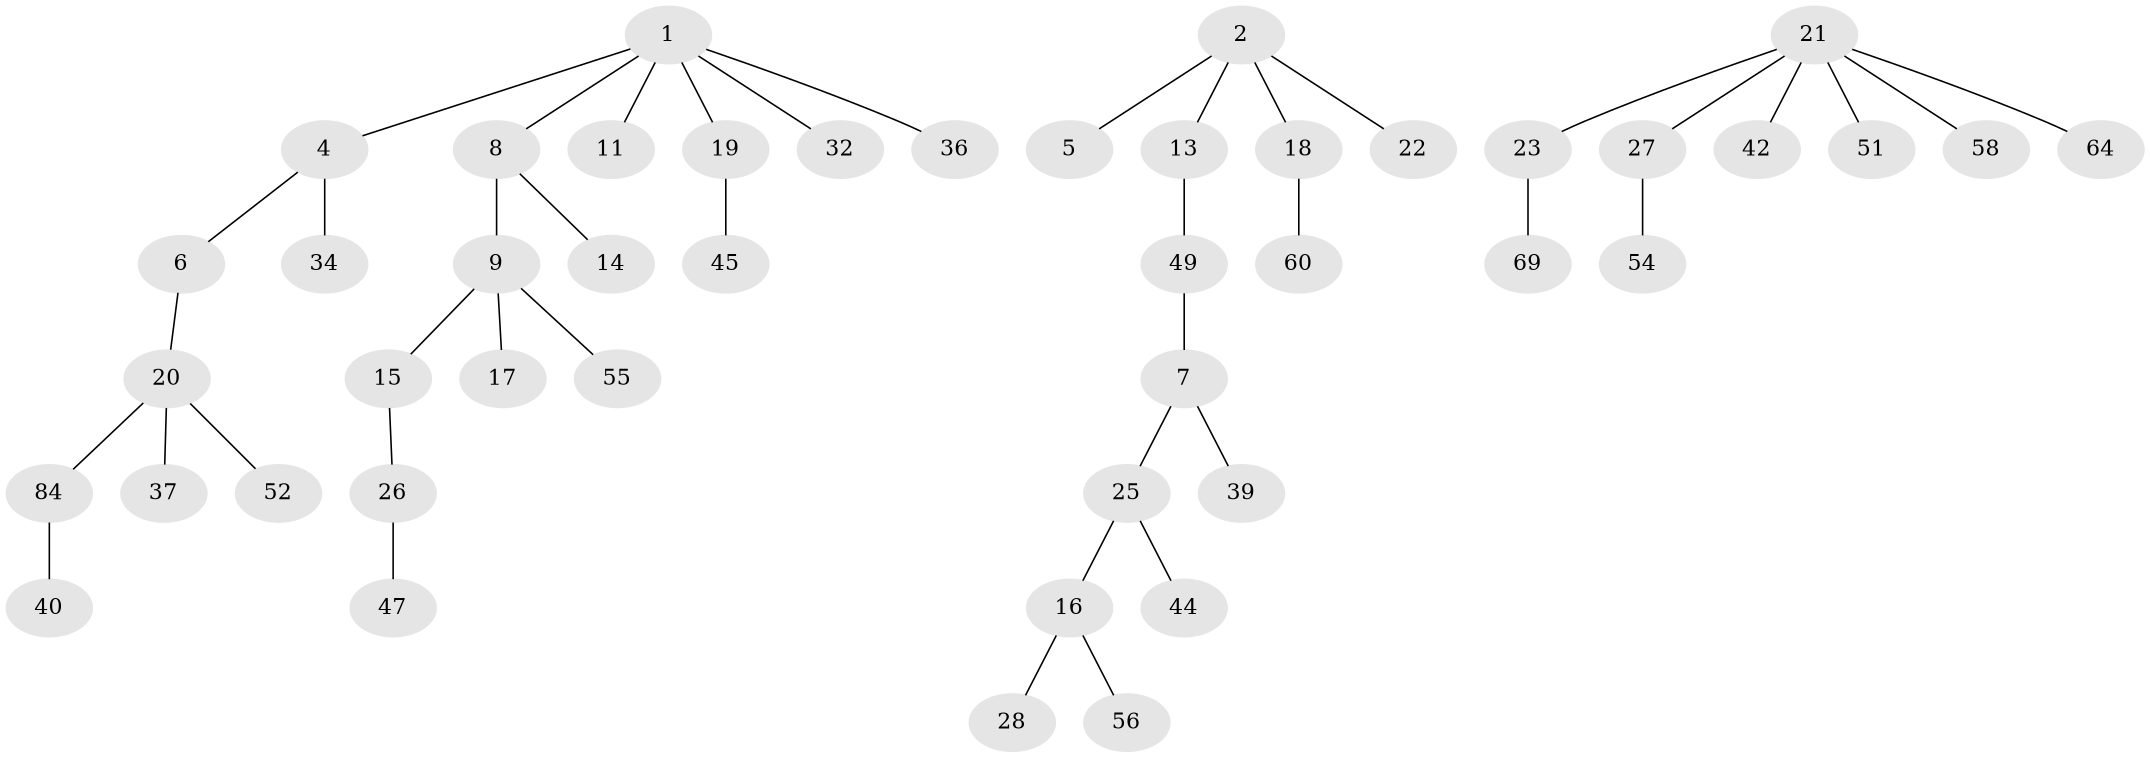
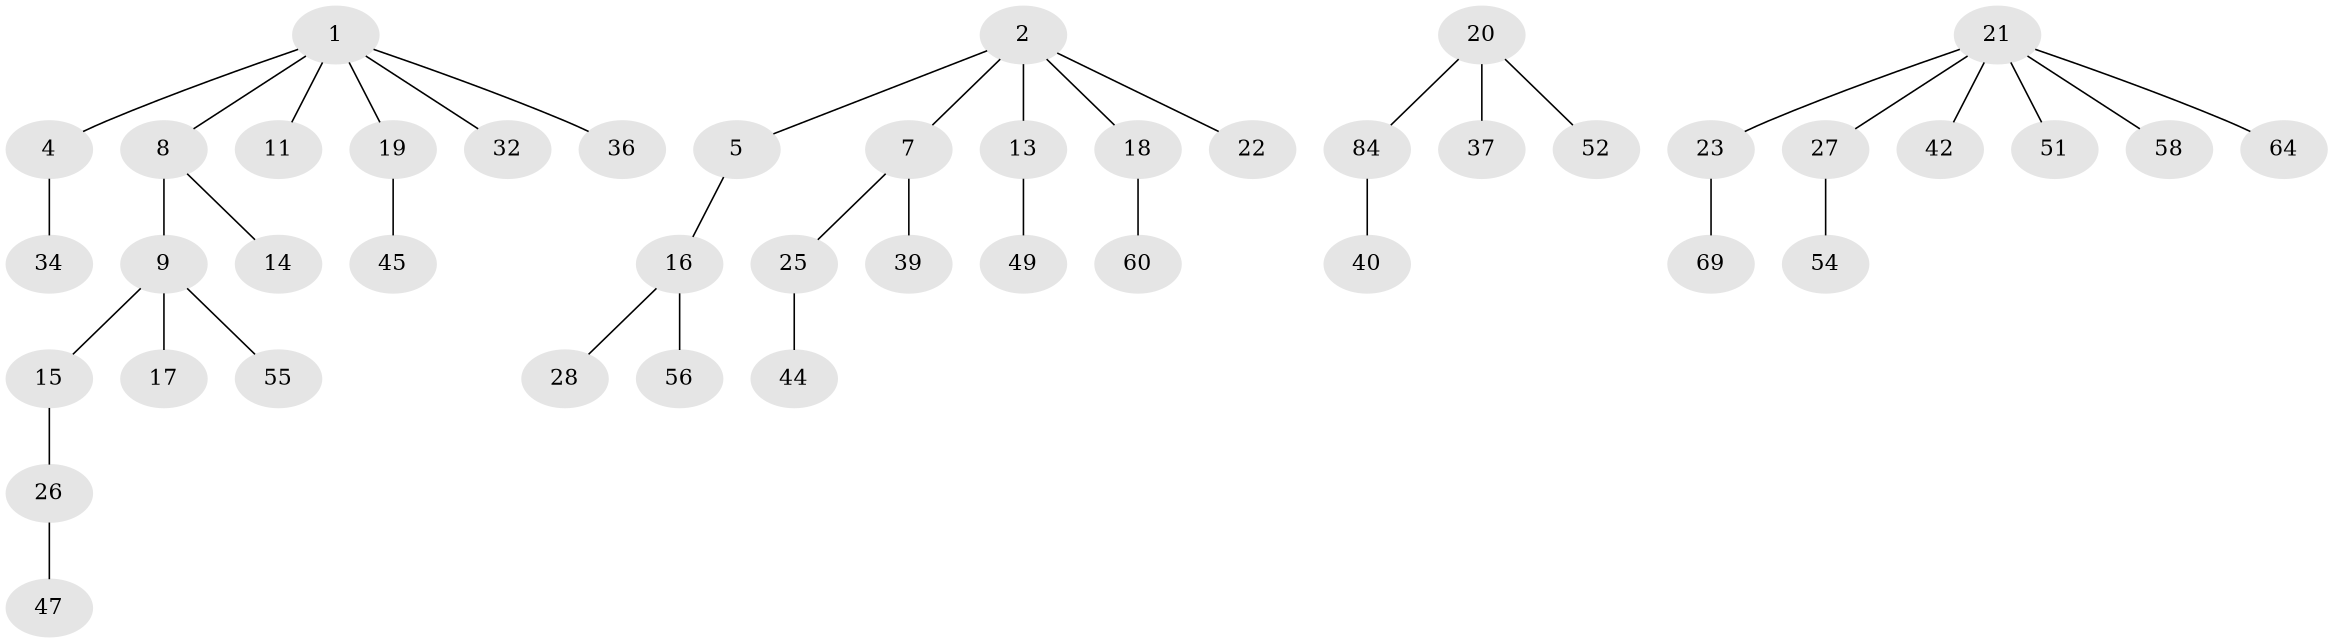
(181, 264) -> none
(1184, 322) -> (966, 92)
(1098, 551) -> (708, 207)
